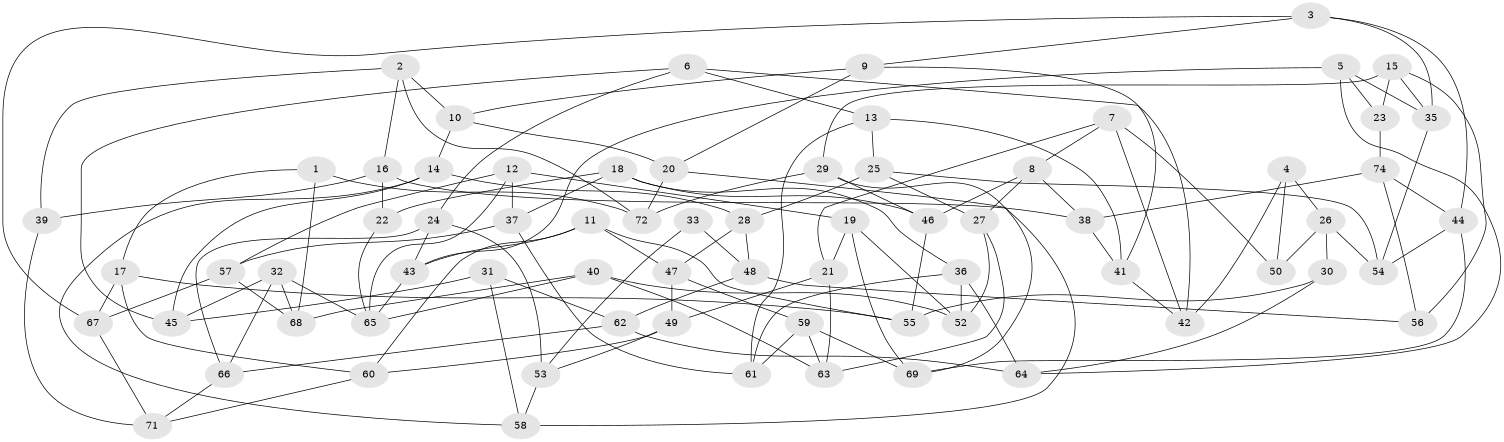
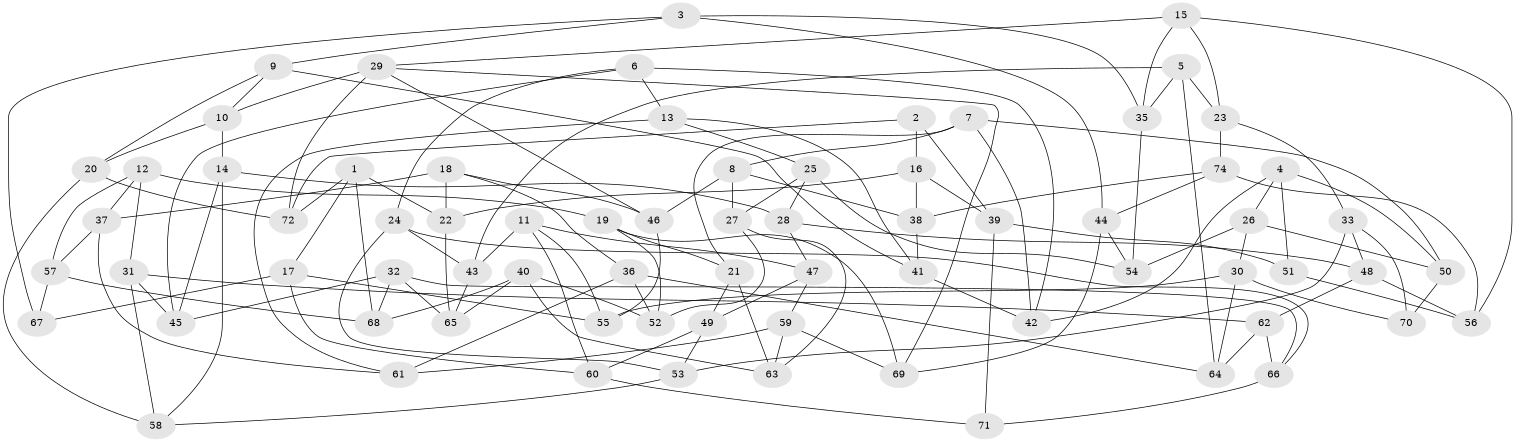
(428, 93) -> (298, 90)
none -> (1295, 149)
none -> (393, 191)
(428, 244) -> (136, 221)
none -> (1289, 272)
none -> (1406, 323)
(124, 377) -> none
